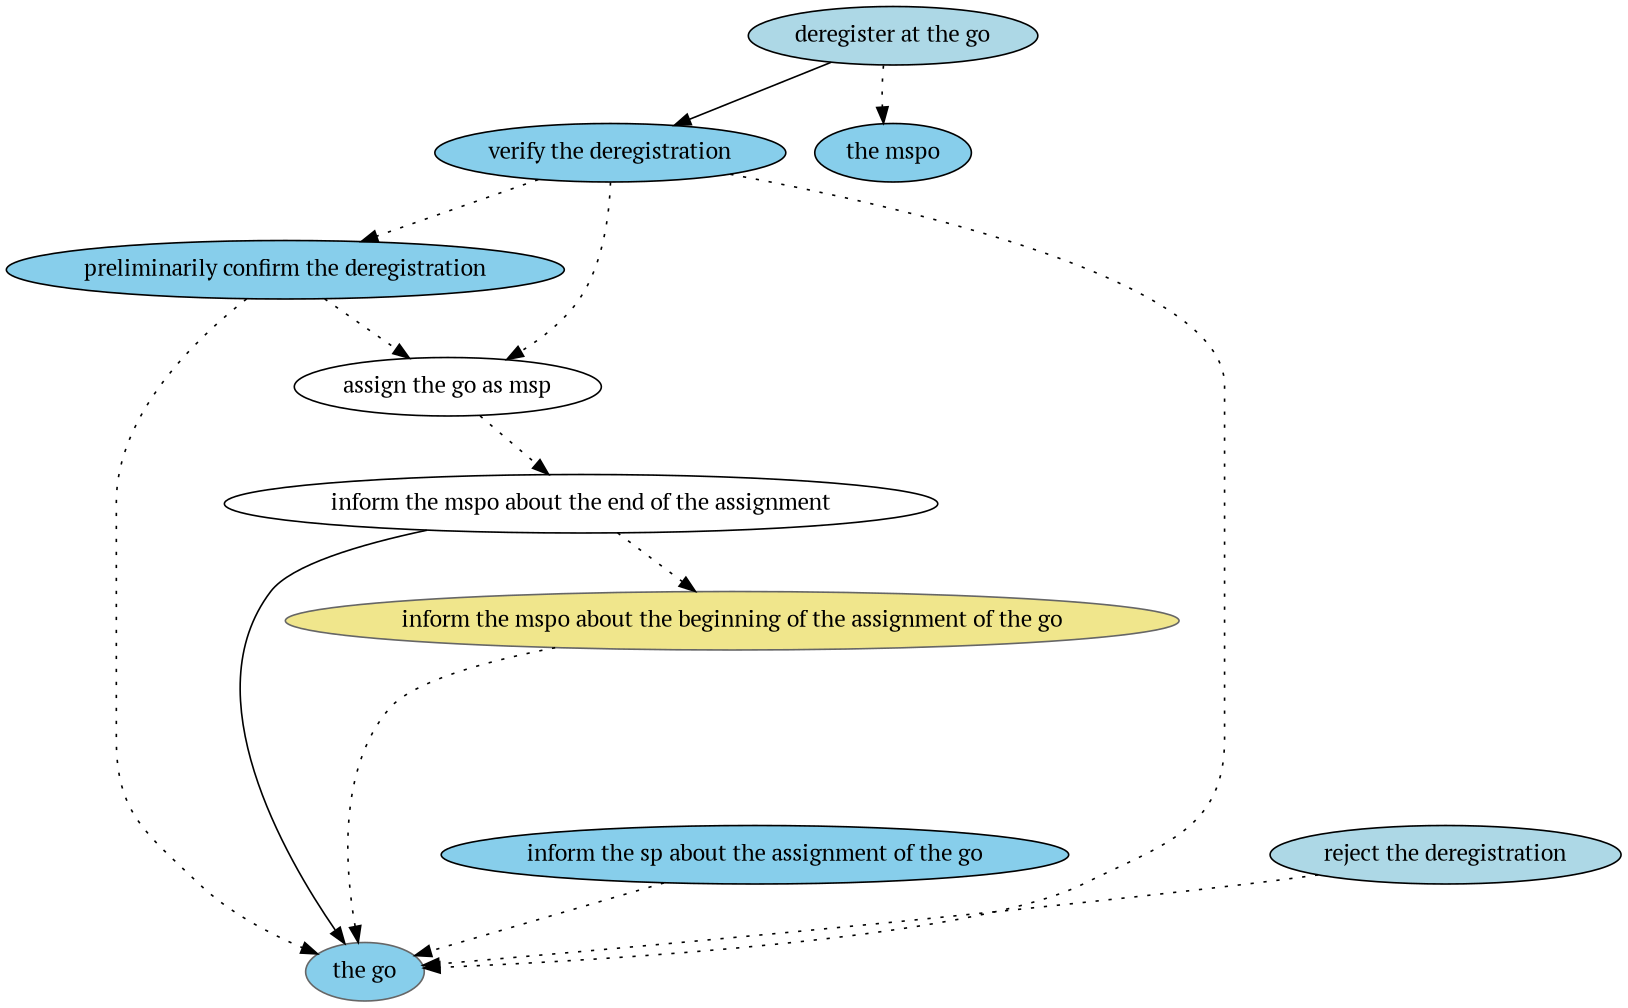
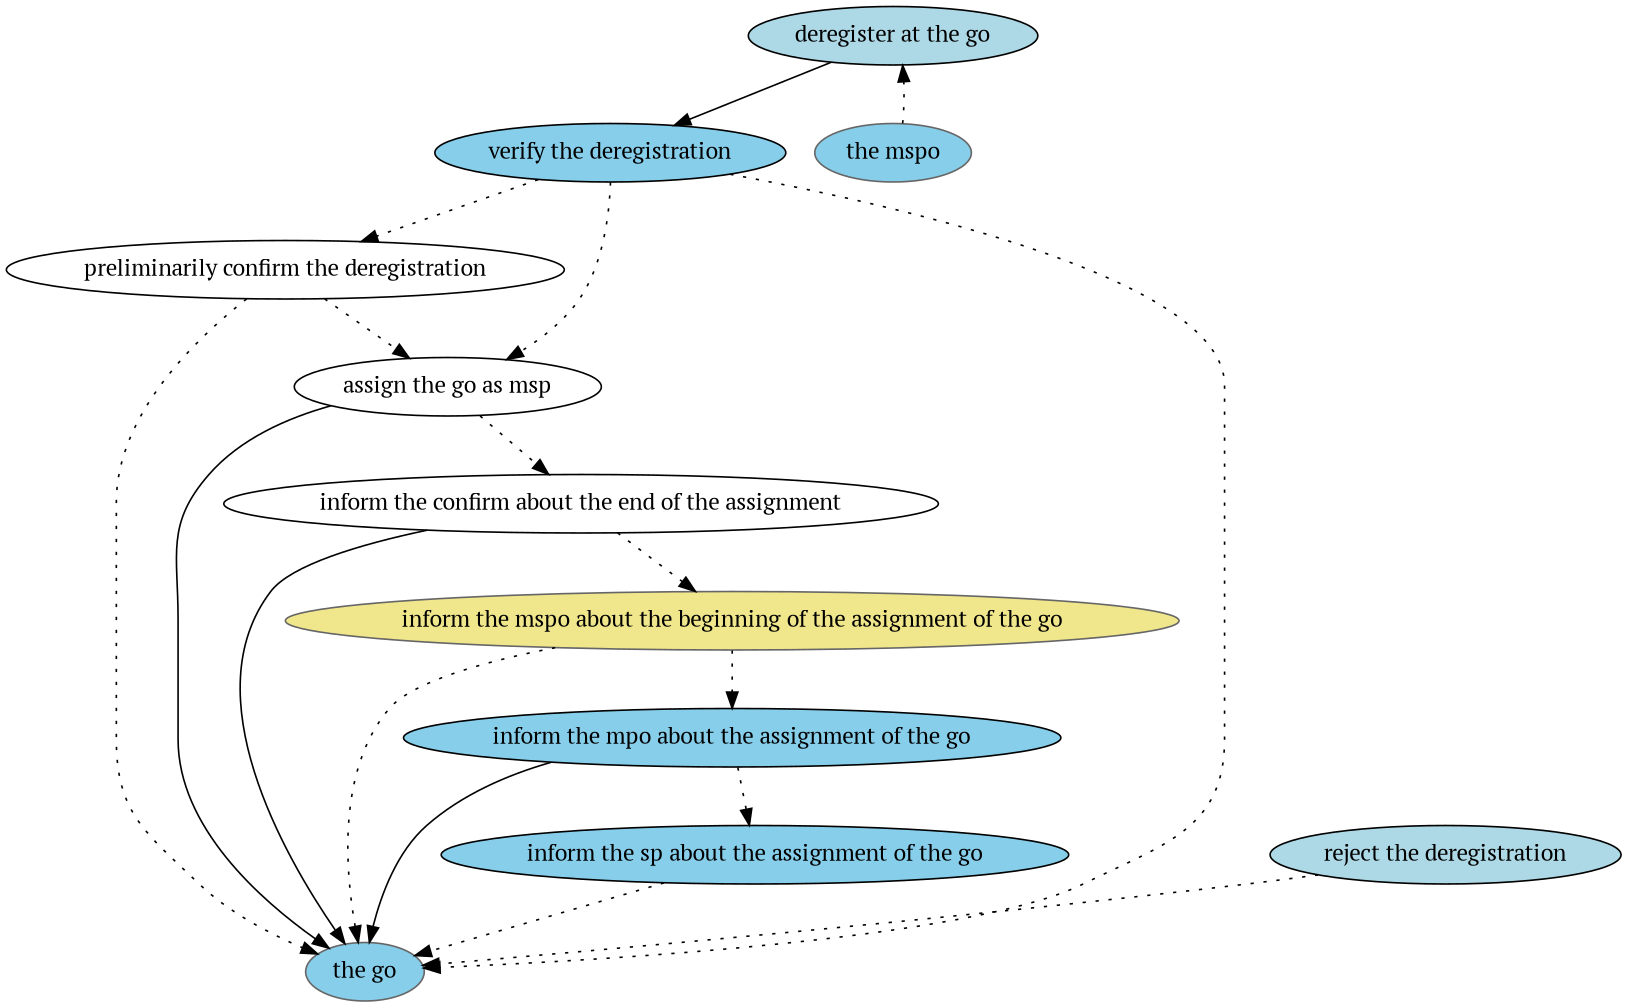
(882, 86) -> (904, 103)
(893, 153) -> (893, 153)
(285, 270) -> (285, 270)
(581, 504) -> (581, 504)
none -> (178, 657)
none -> (732, 738)
